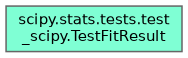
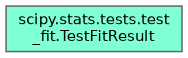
(94, 29) -> (94, 29)
